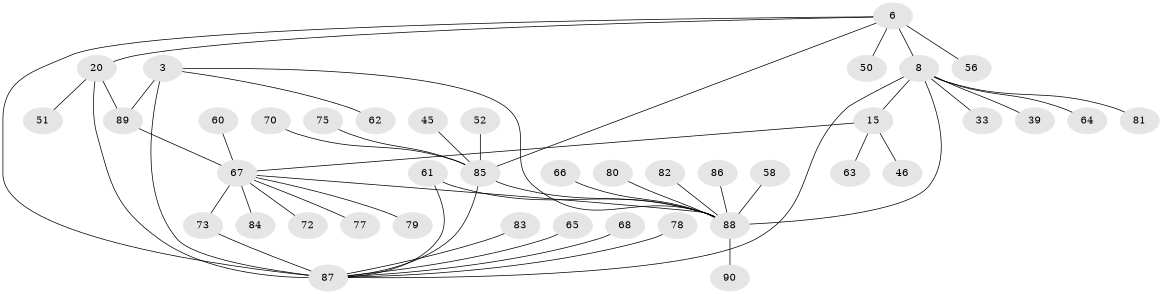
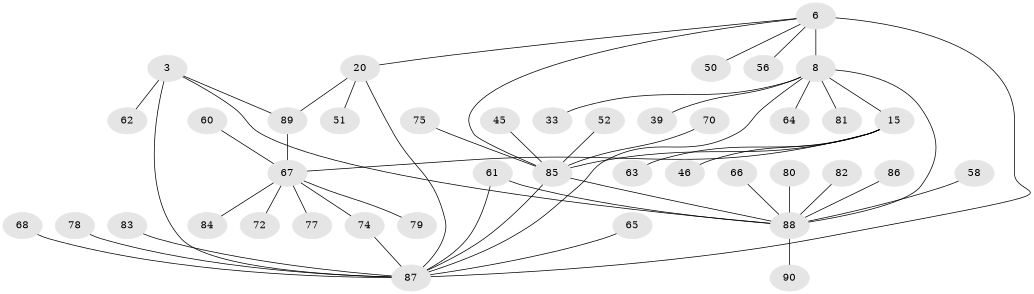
none -> (663, 154)
(452, 191) -> none
(203, 226) -> (365, 226)
